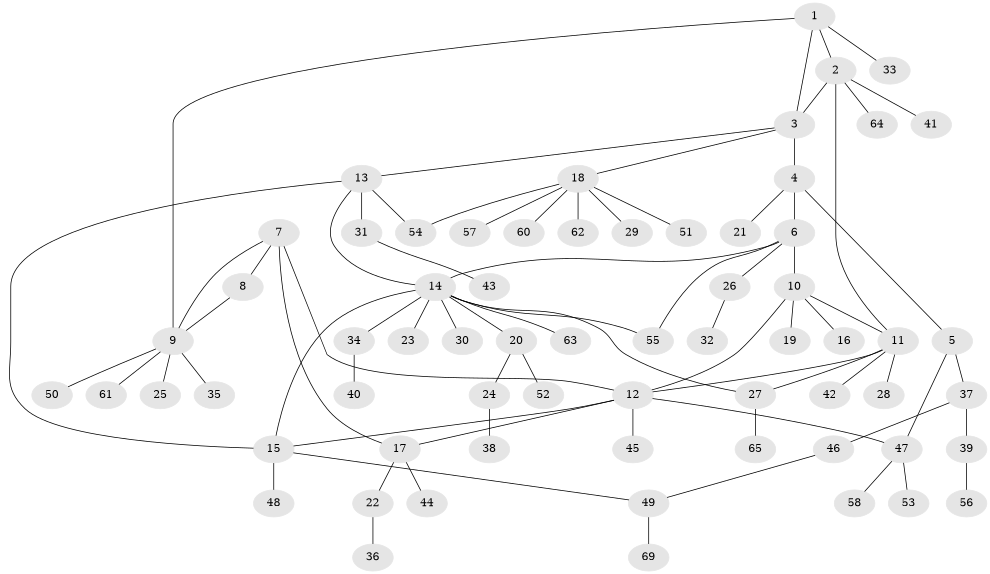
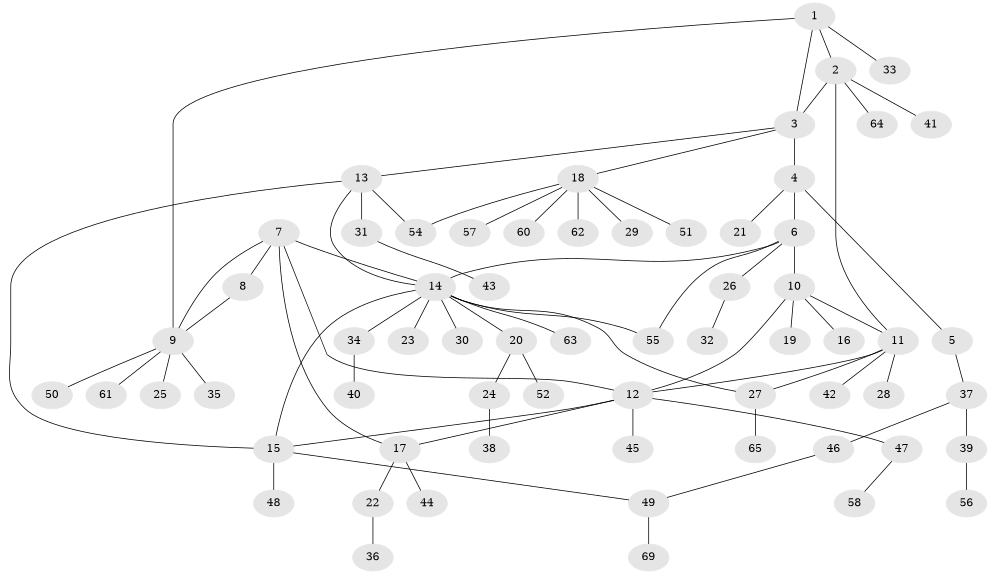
none -> (362, 264)
(927, 395) -> none
(909, 503) -> none
